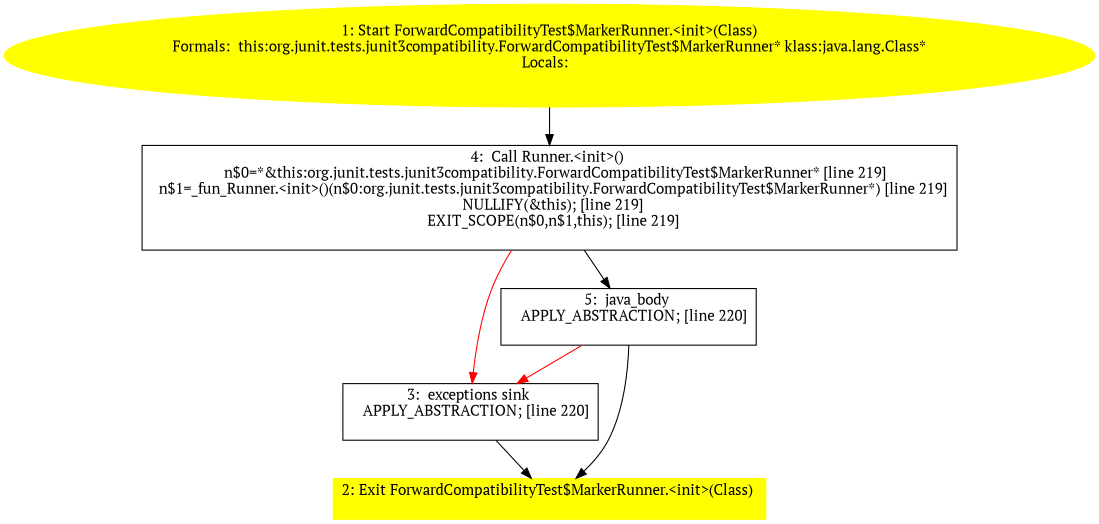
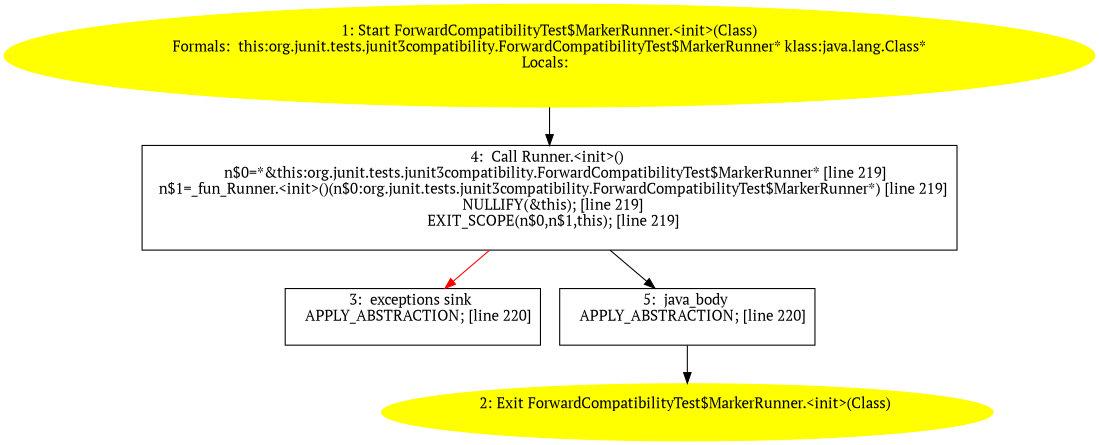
(554, 362) -> none
(510, 455) -> none
(550, 499) -> (687, 412)
